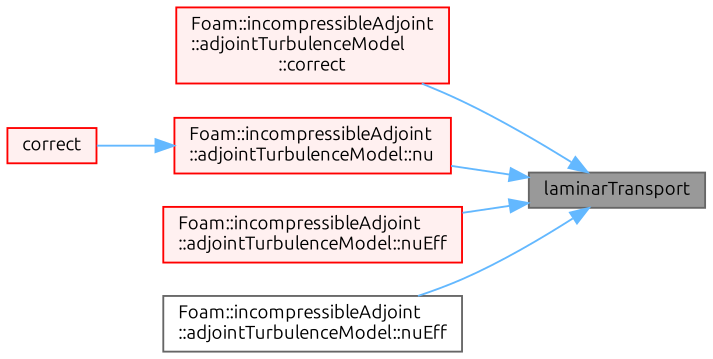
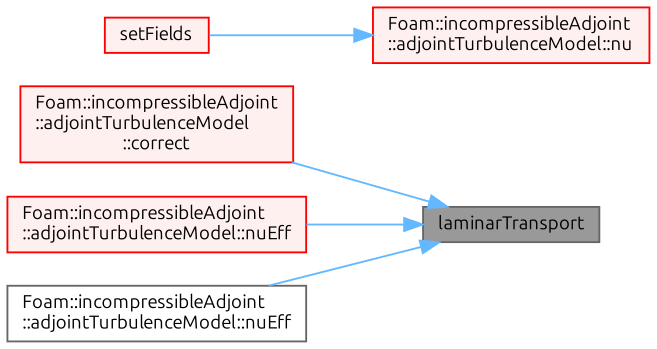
(52, 146) -> (157, 35)
(480, 170) -> none
